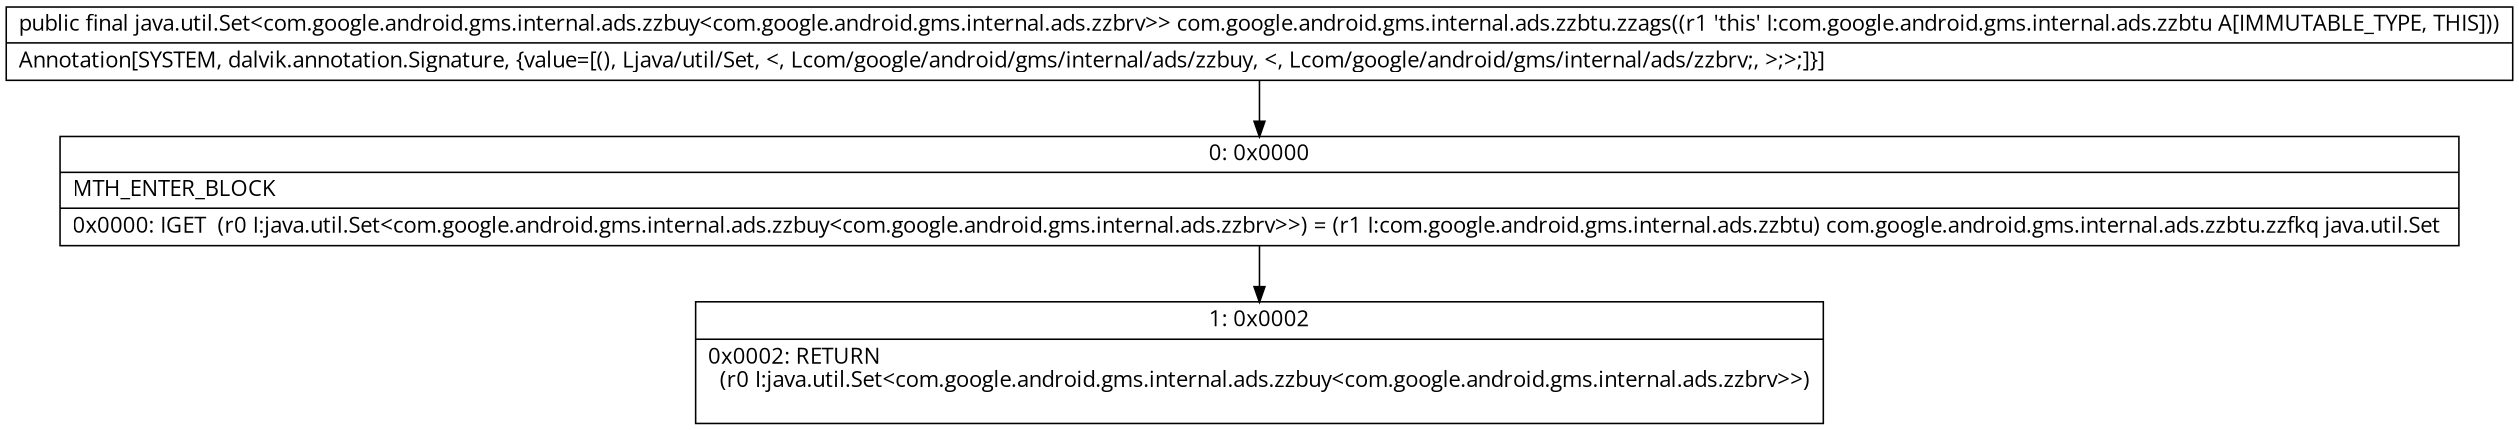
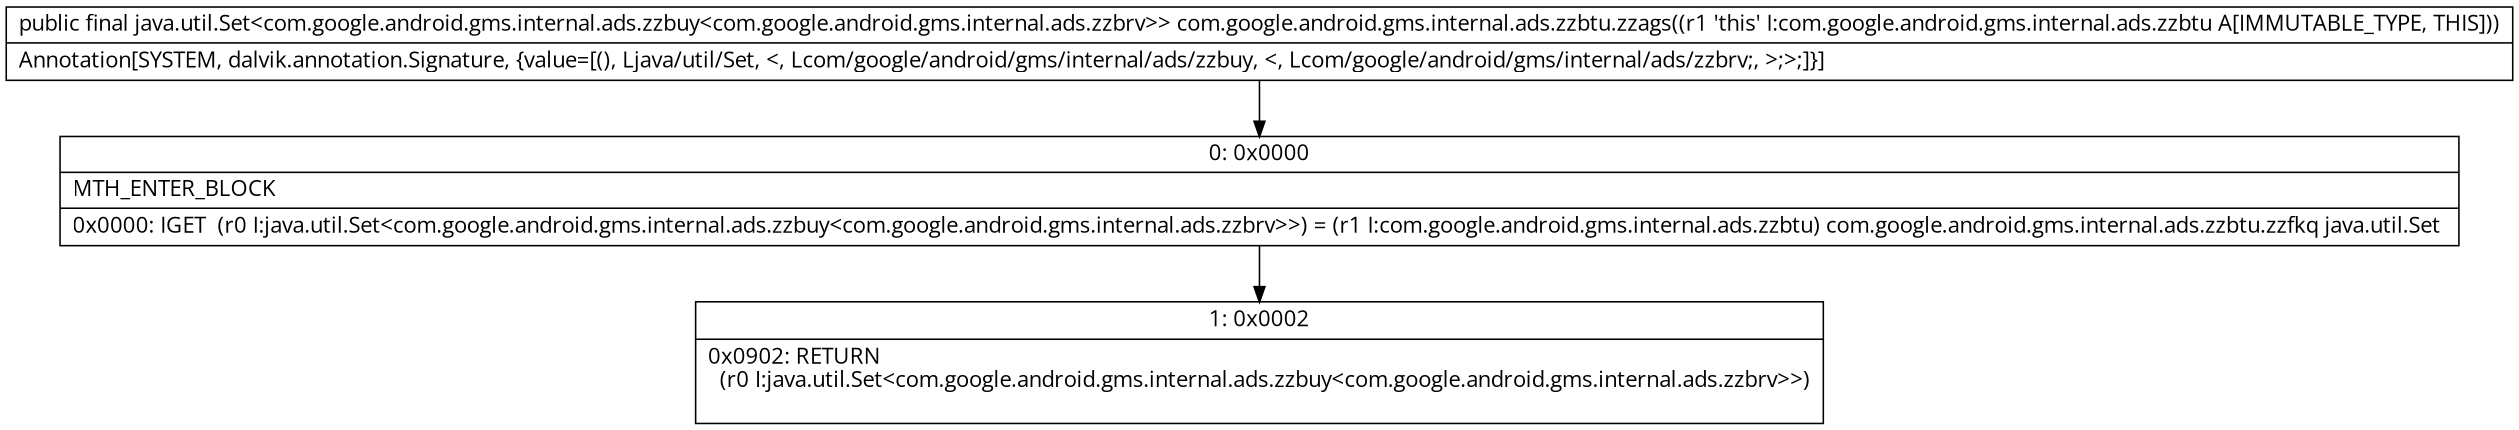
(800, 357) -> (800, 357)
